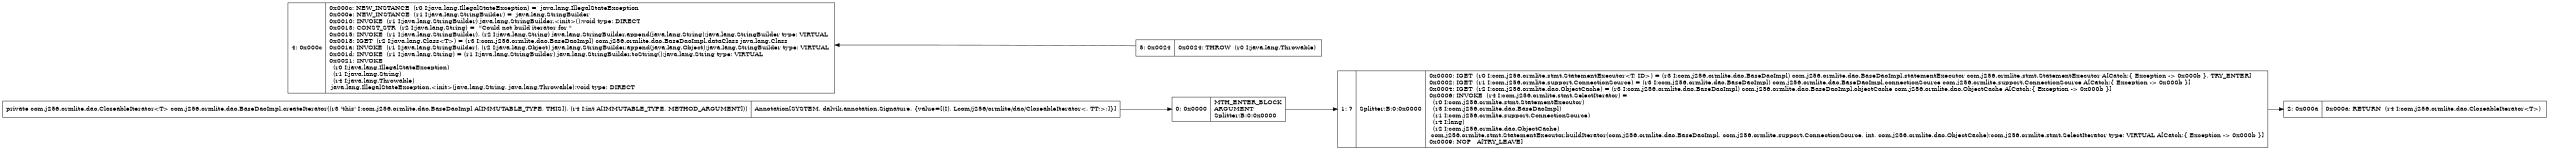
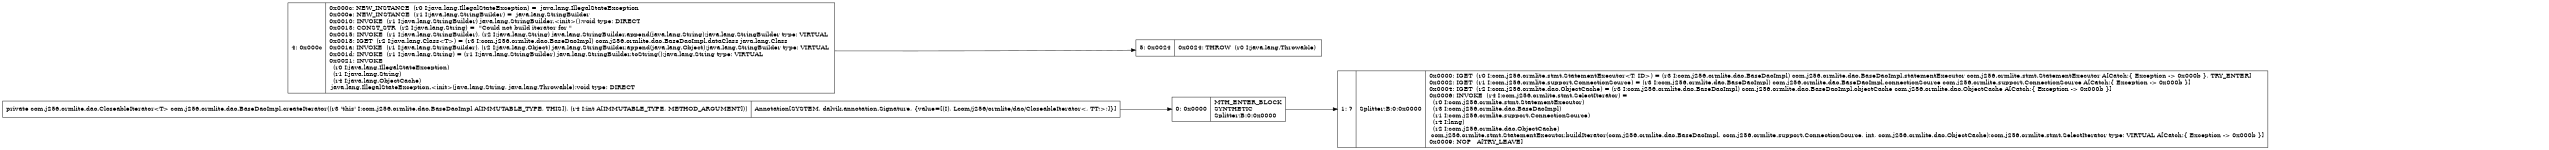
(988, 45) -> (983, 51)
(372, 81) -> (375, 81)
(1234, 109) -> (1234, 109)
(2415, 109) -> none
